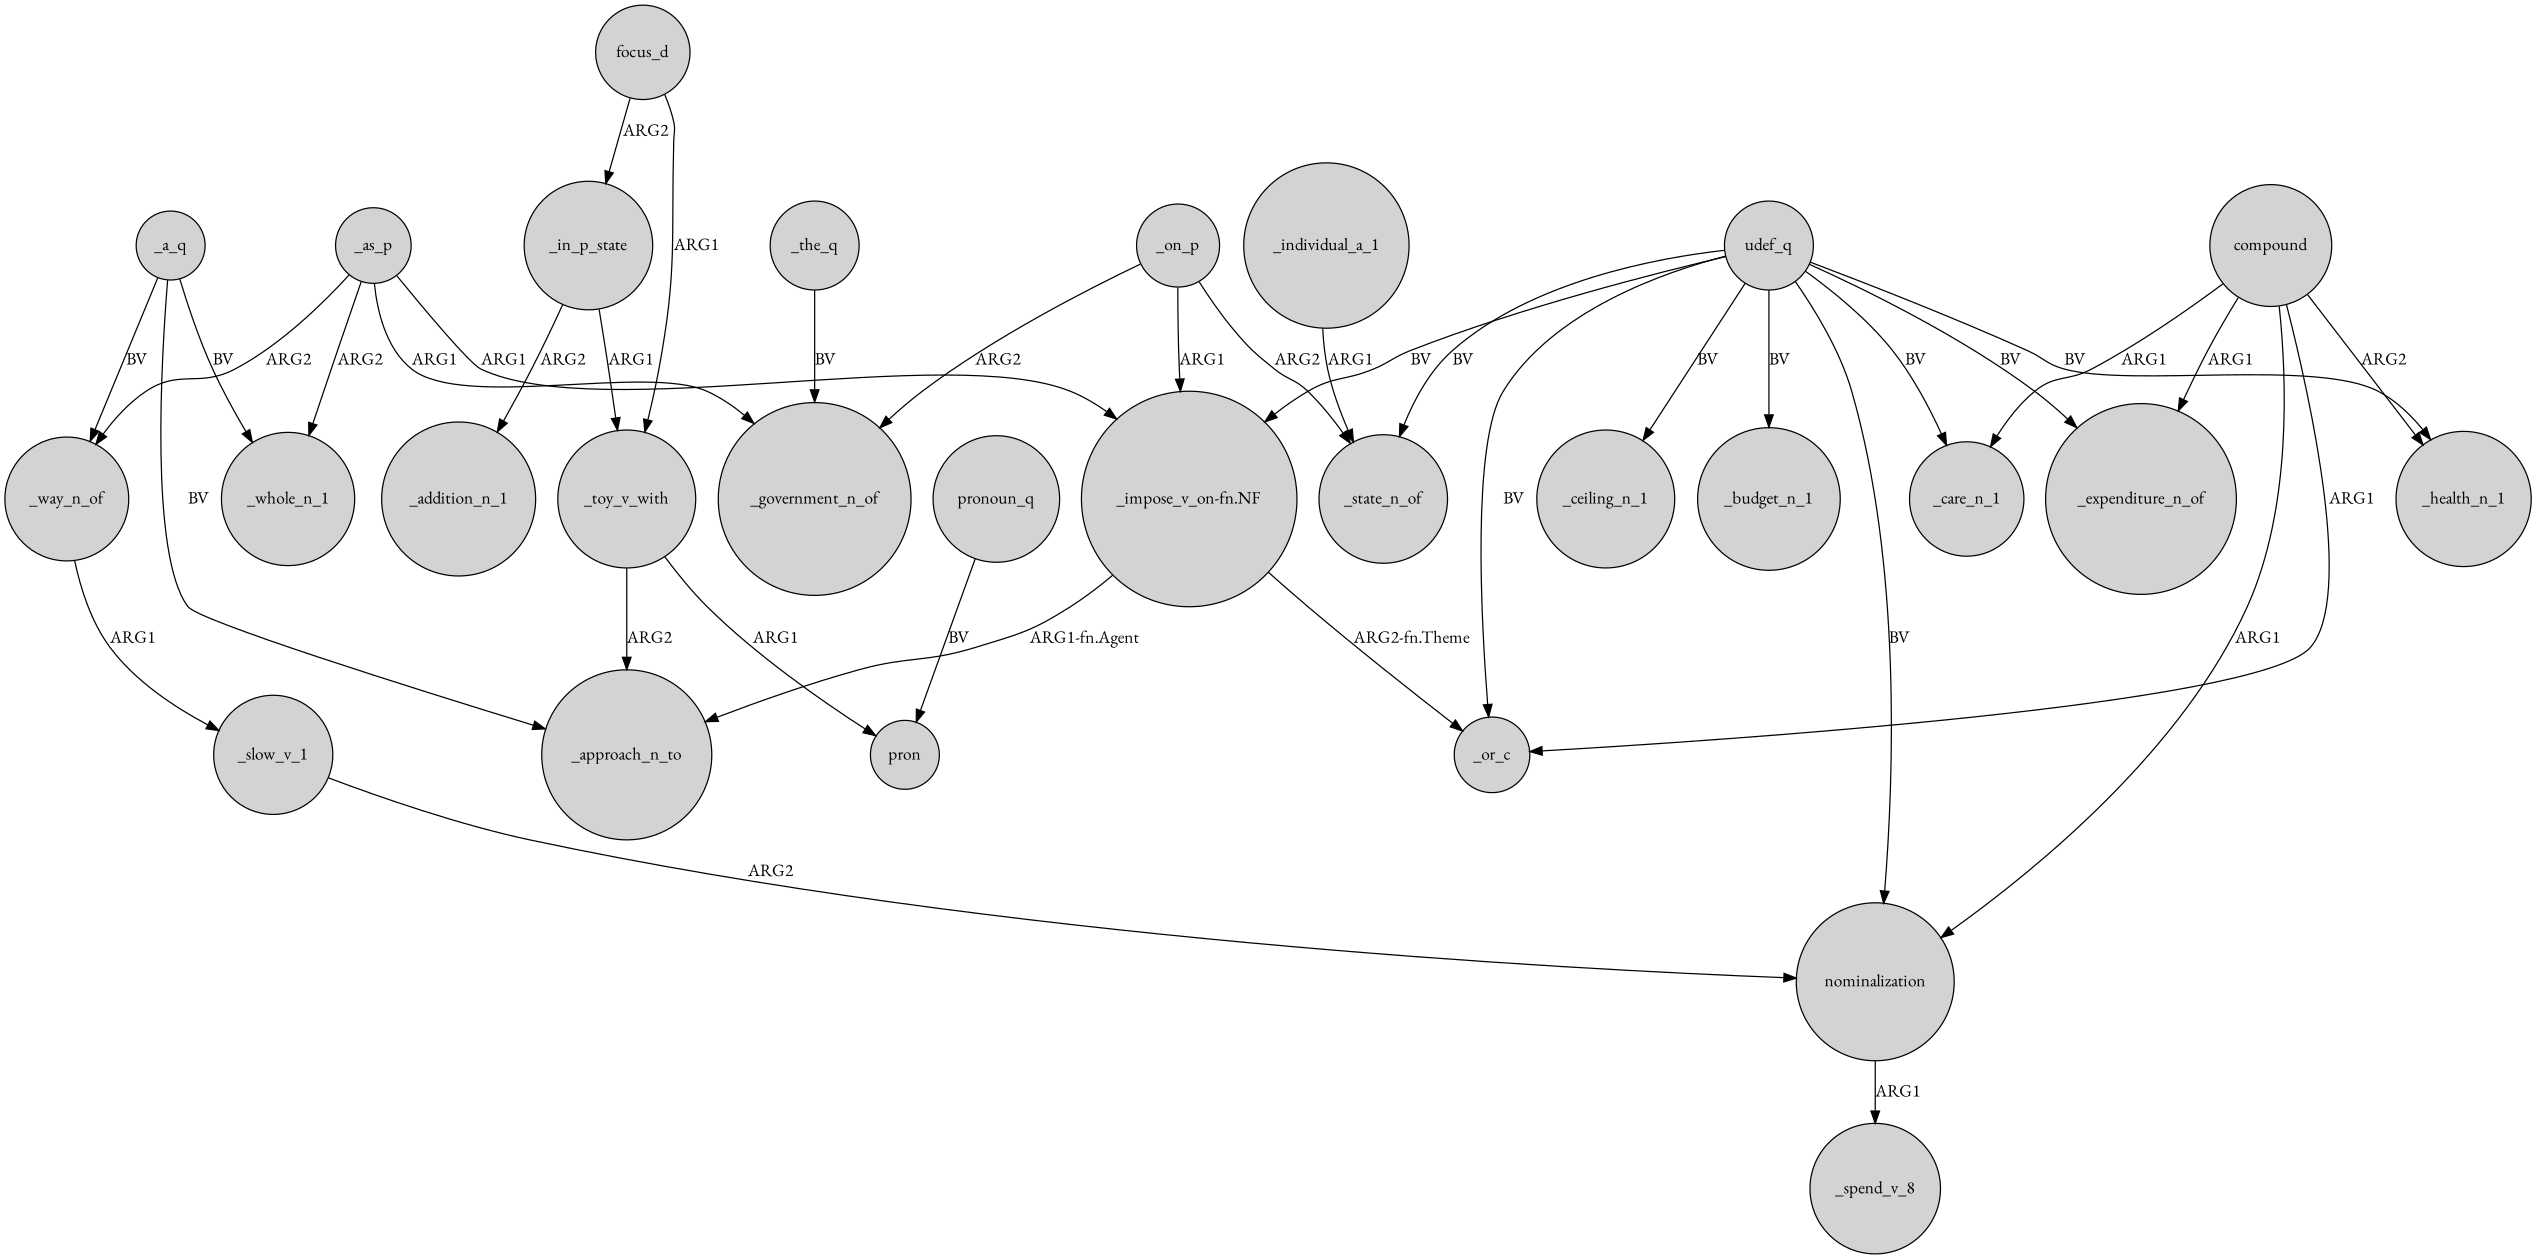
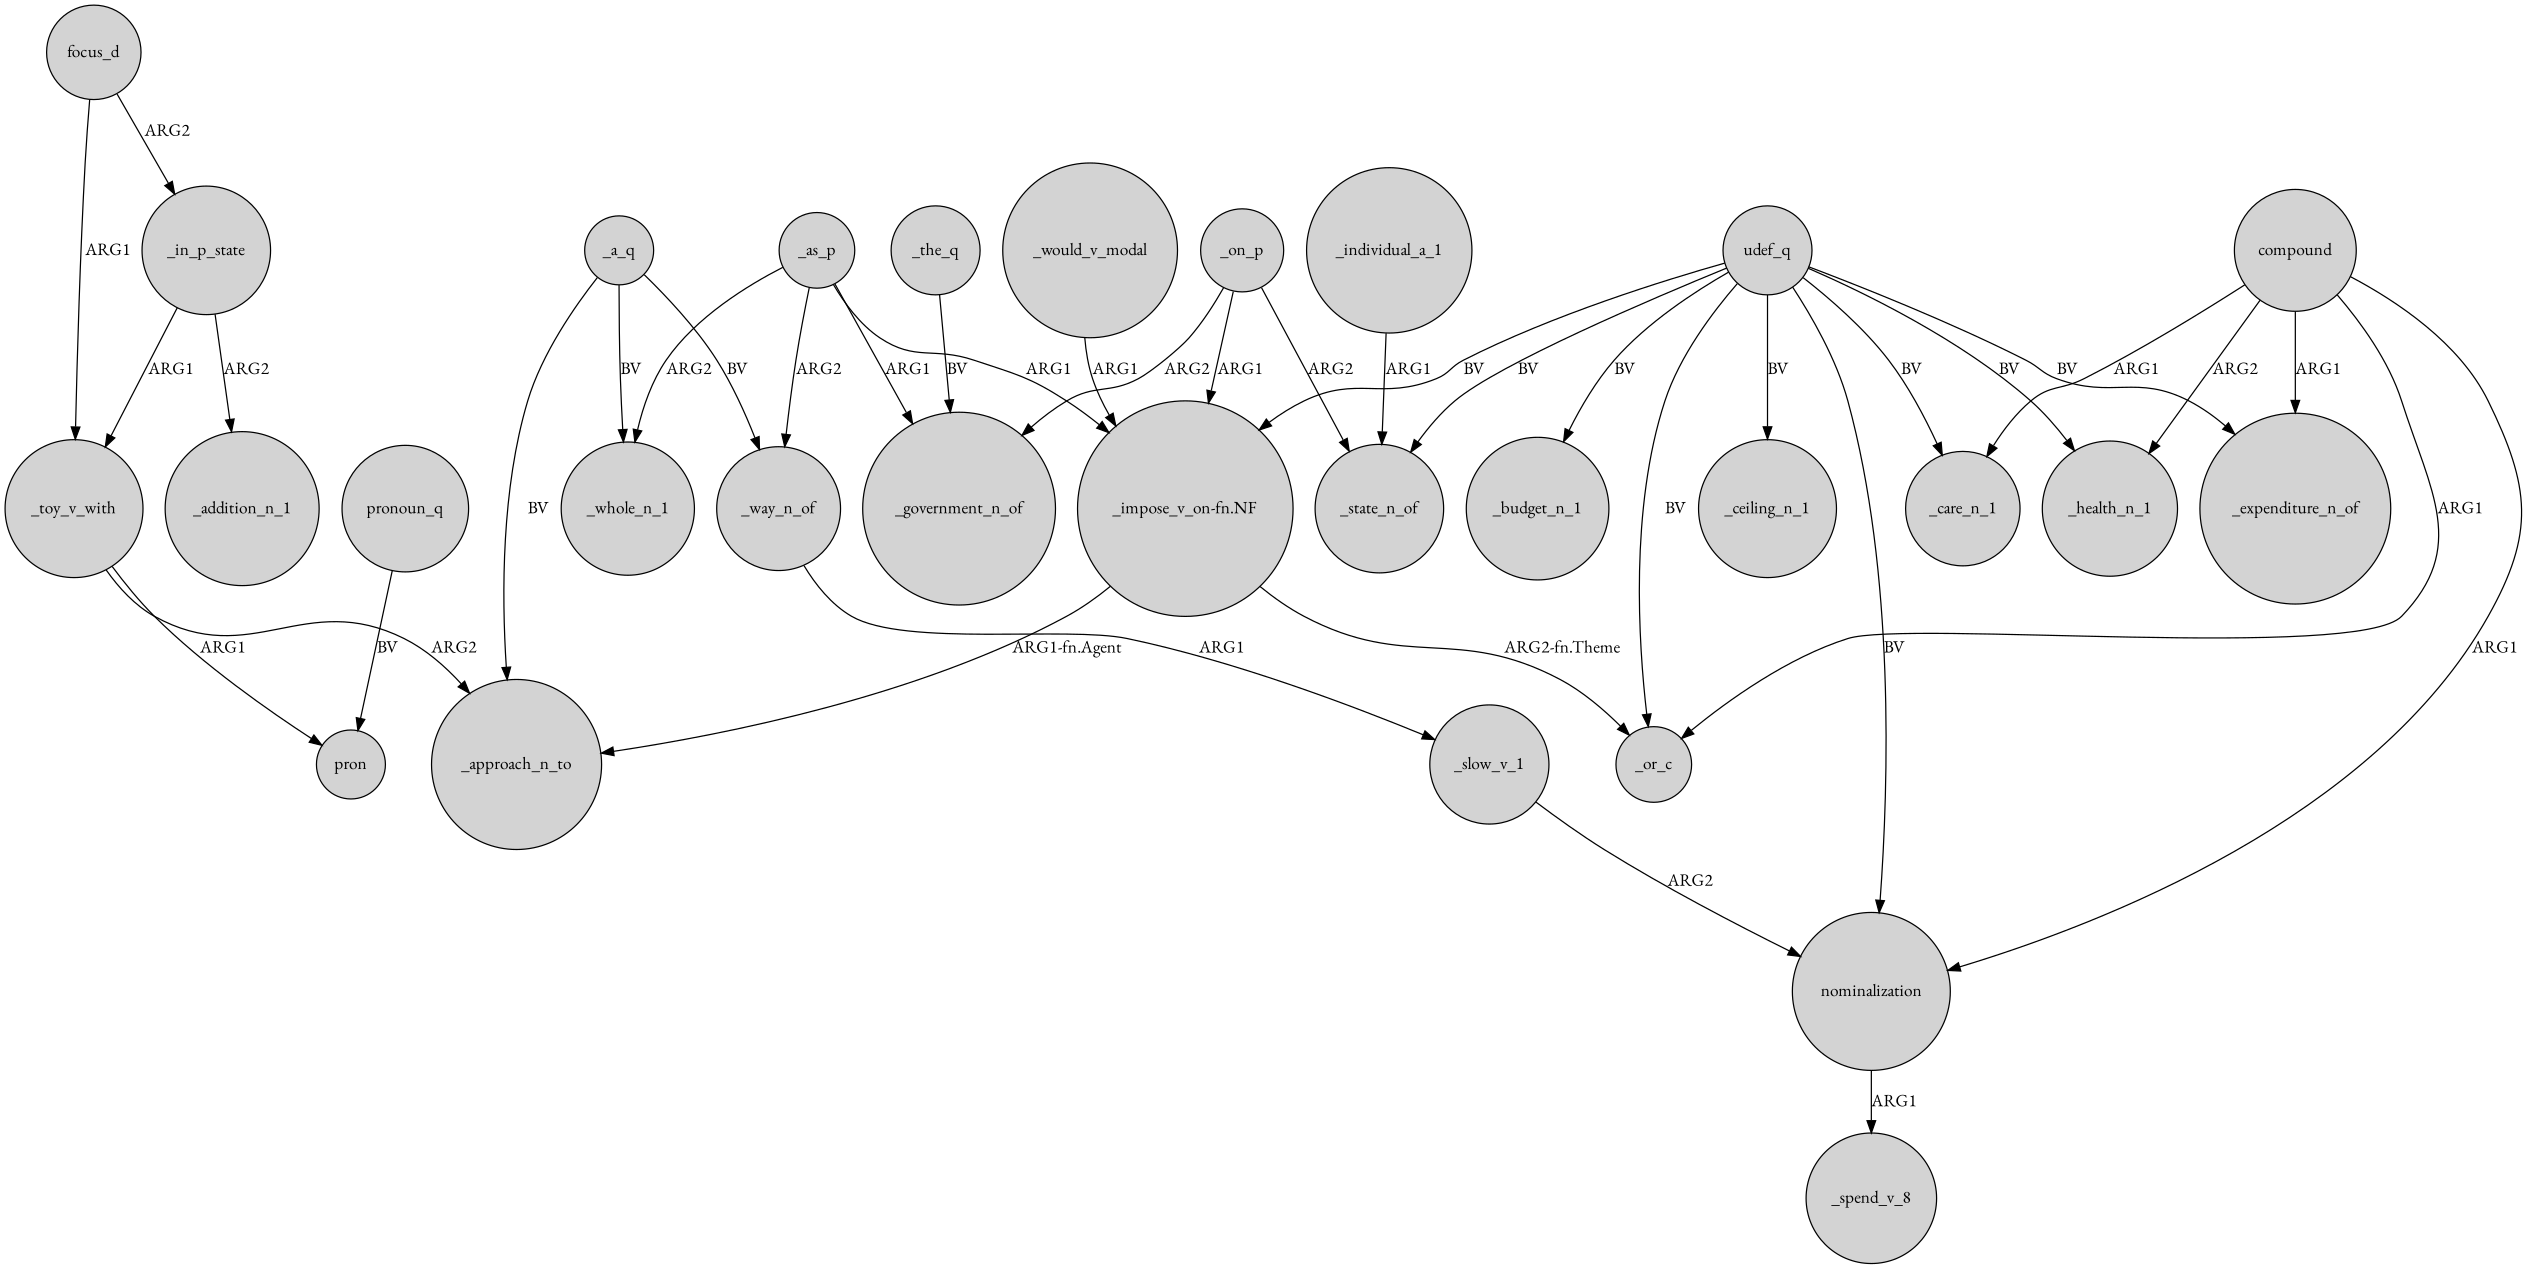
none -> (1090, 250)
